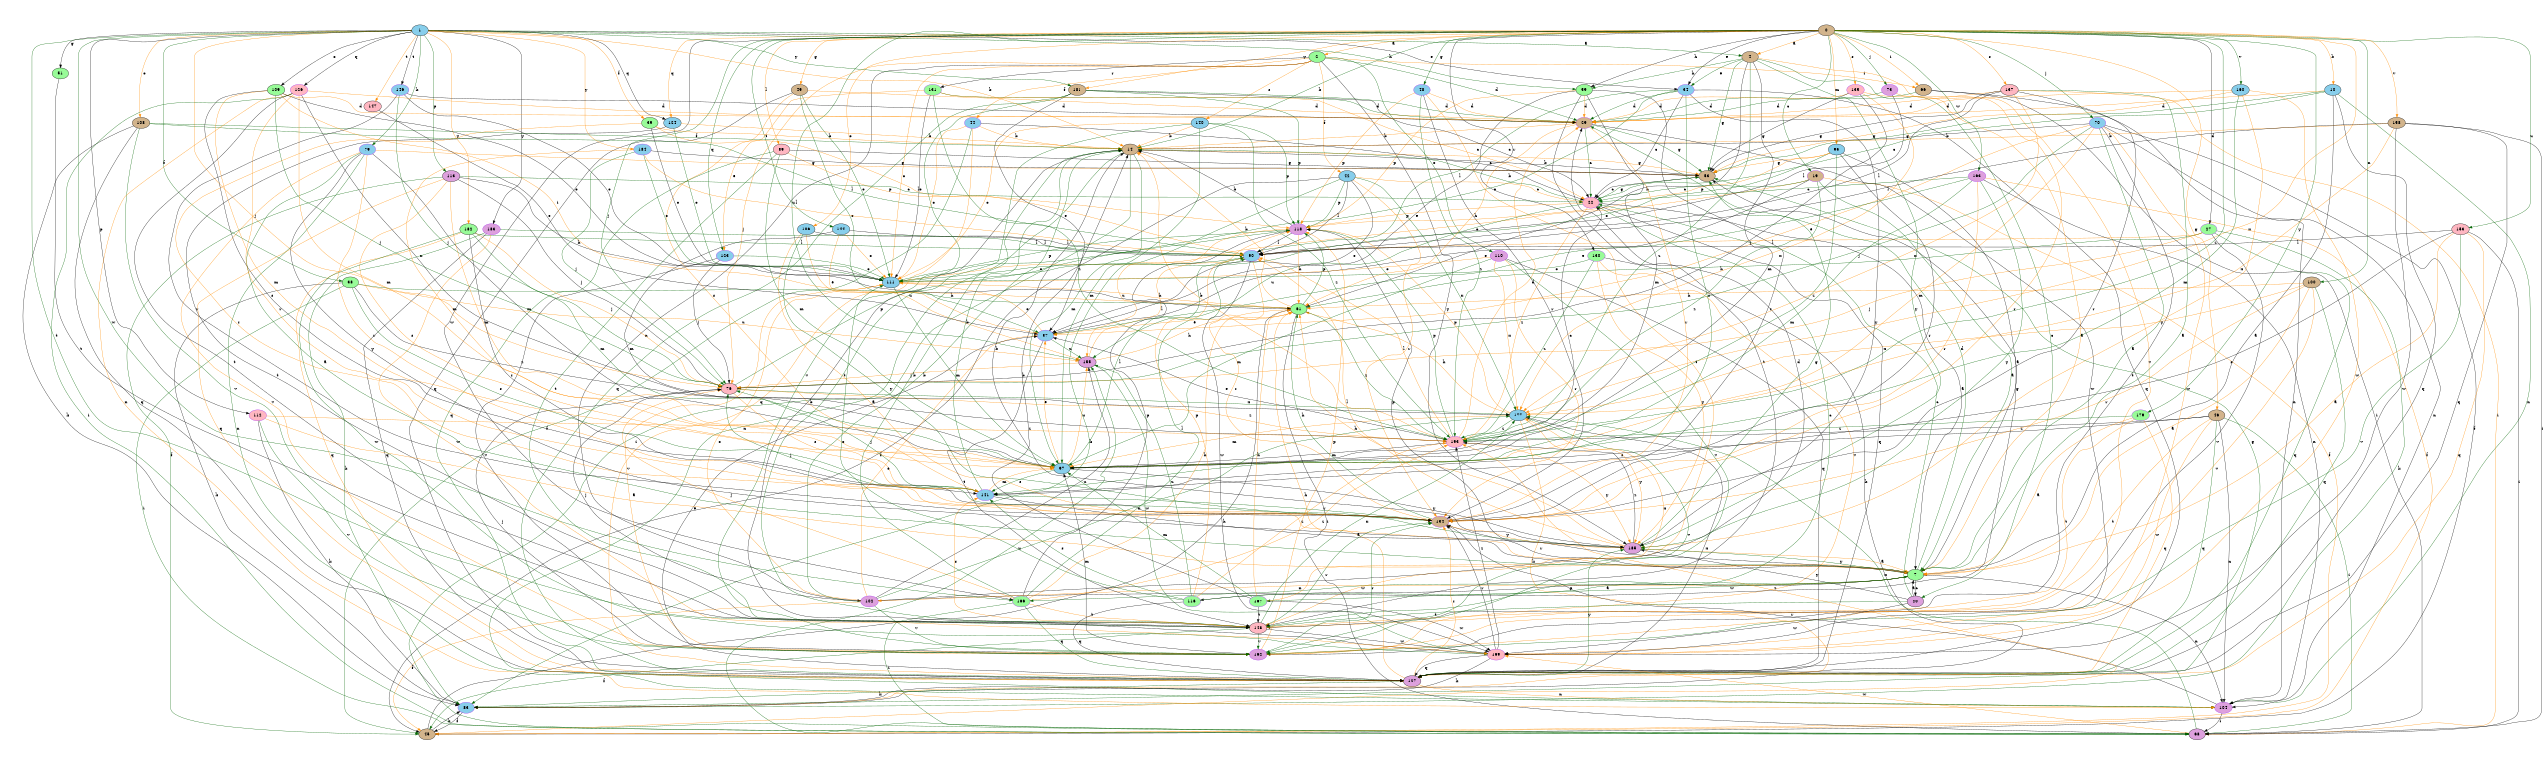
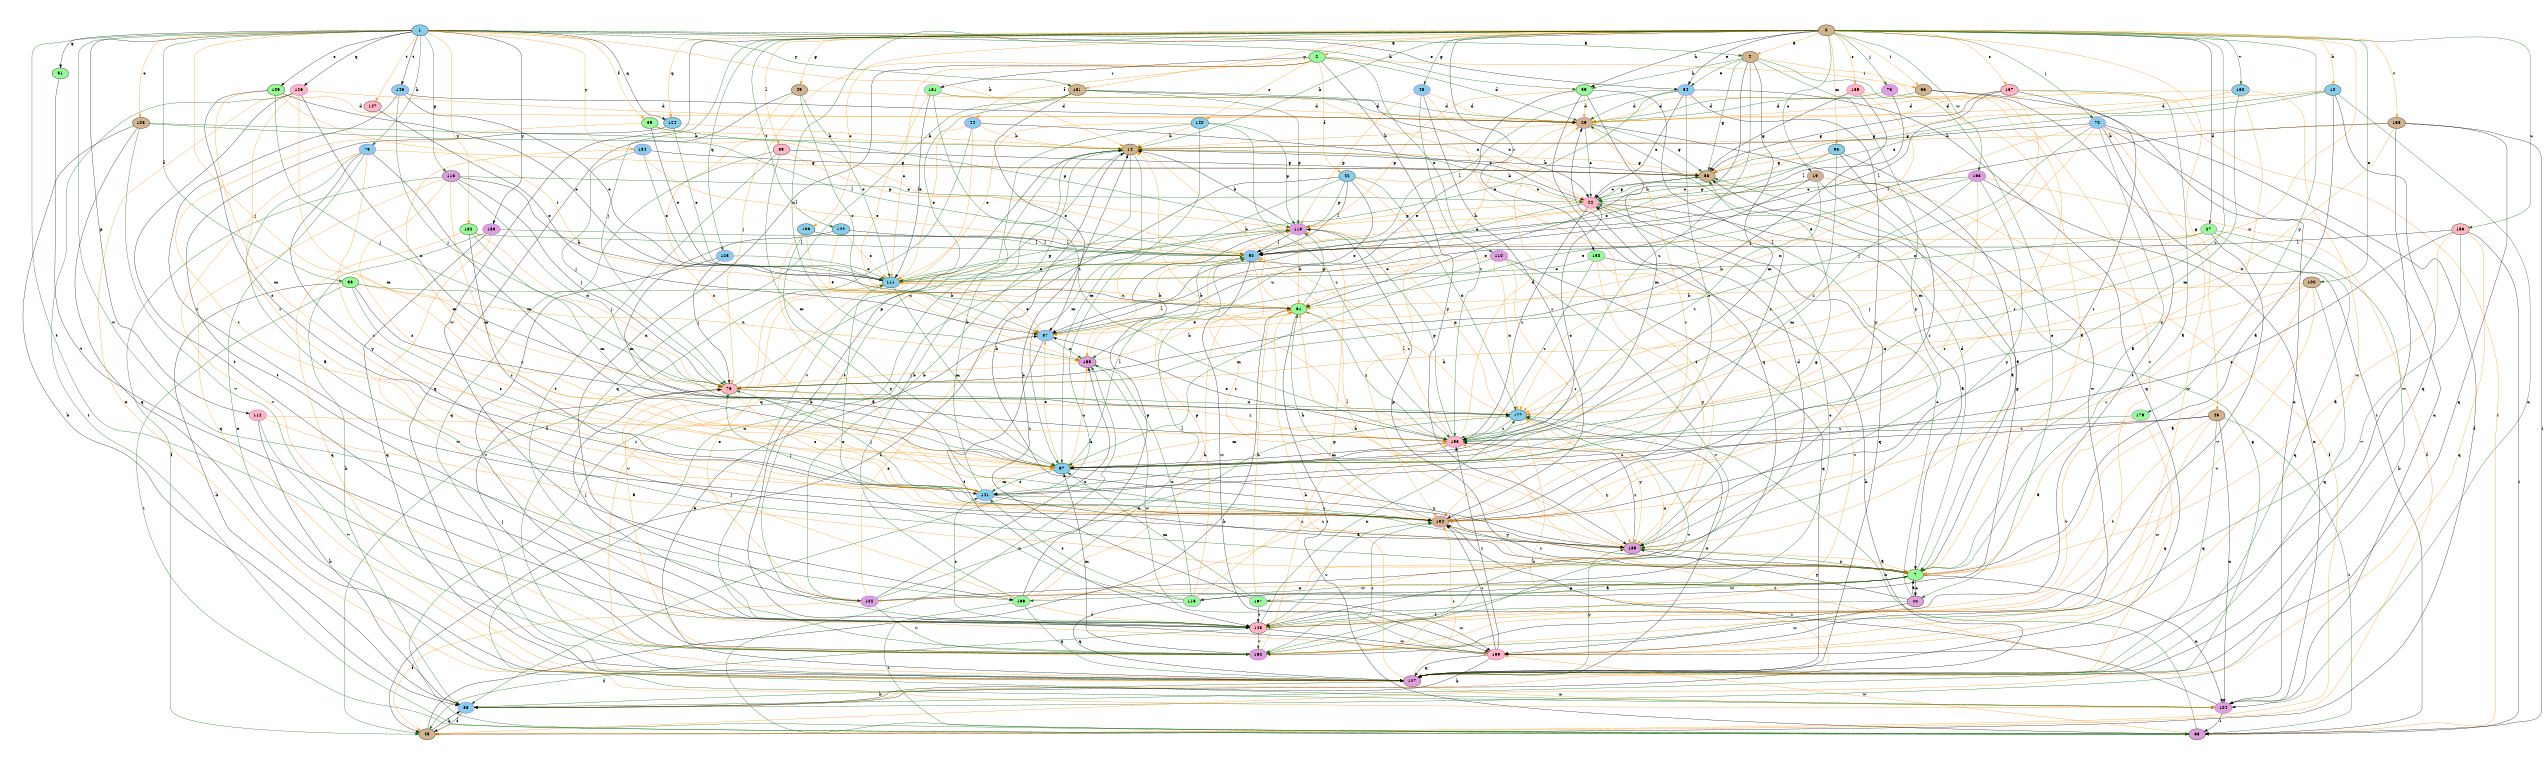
(784, 110) -> (863, 262)
(697, 136) -> (697, 136)
none -> (957, 163)
(1520, 322) -> (1520, 322)
(1764, 362) -> (1764, 362)
none -> (938, 399)
(1024, 619) -> (1024, 619)
(731, 622) -> none
